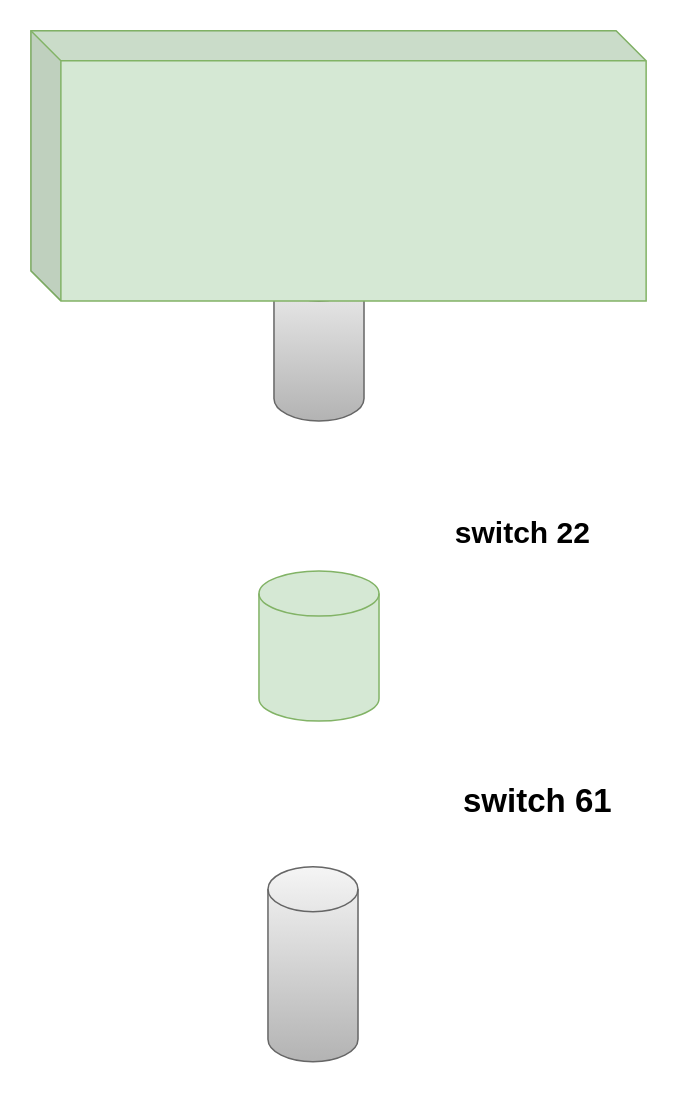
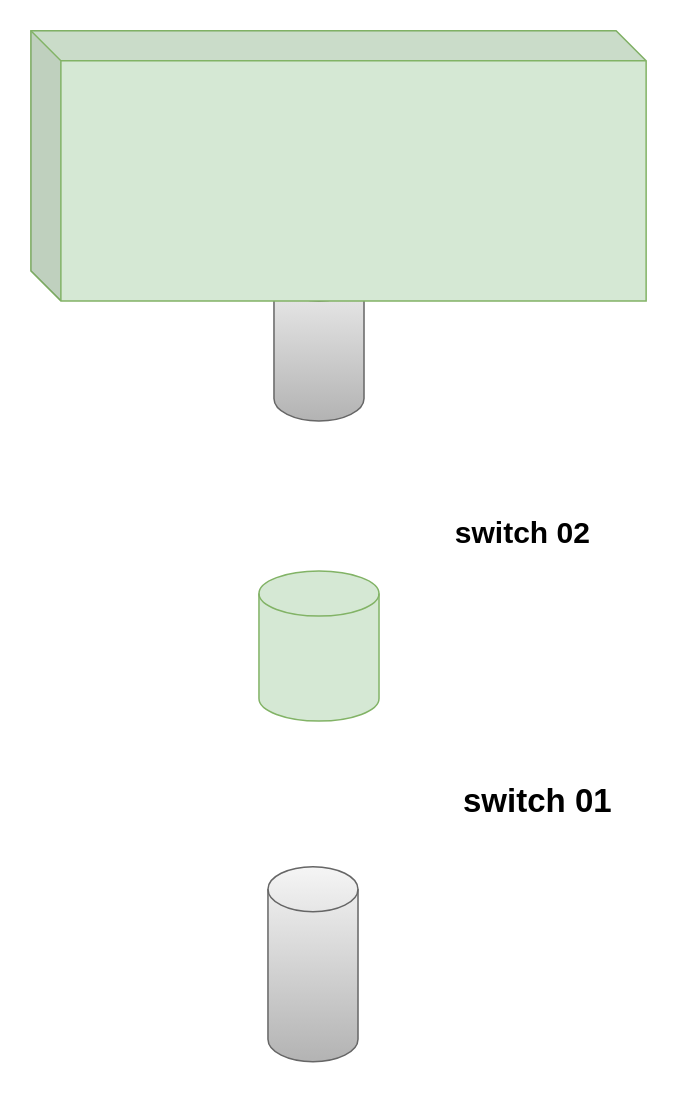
(523, 532) -> (523, 532)
(538, 802) -> (538, 802)
